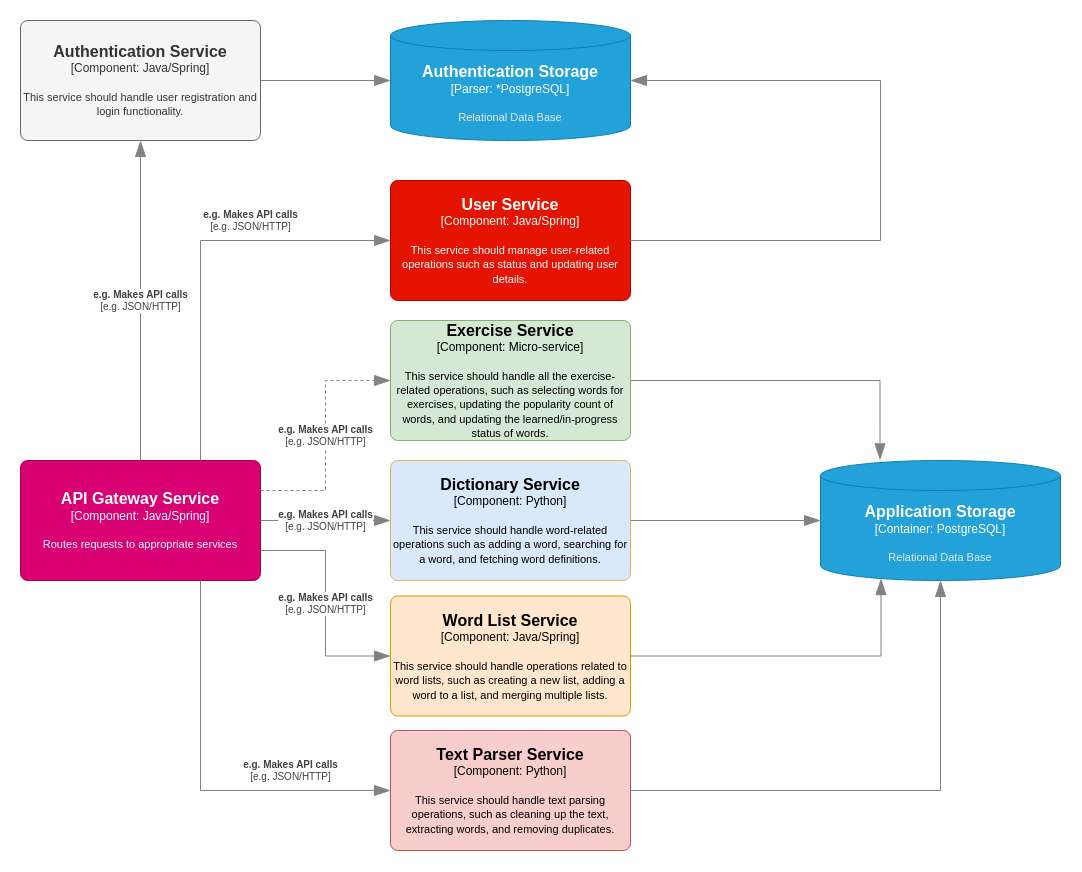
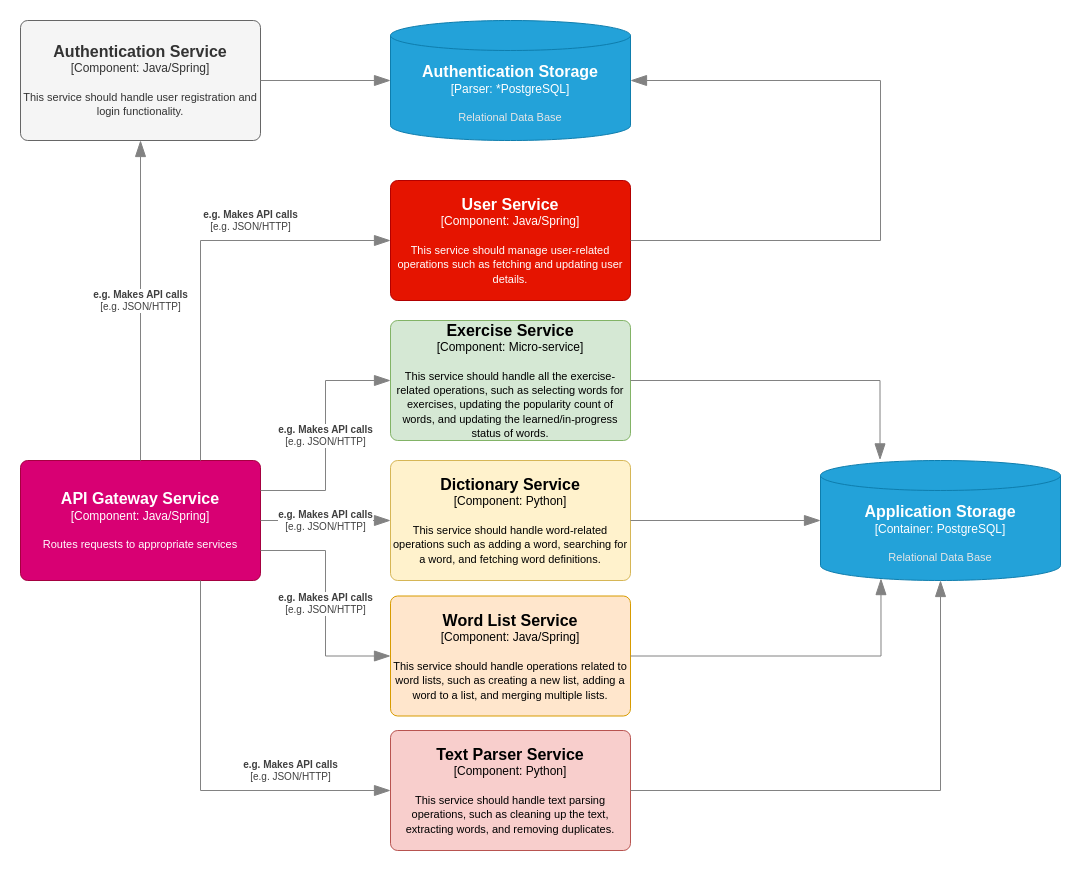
(511, 241) -> (511, 241)
(316, 491) -> (316, 491)
(511, 521) -> (511, 521)
